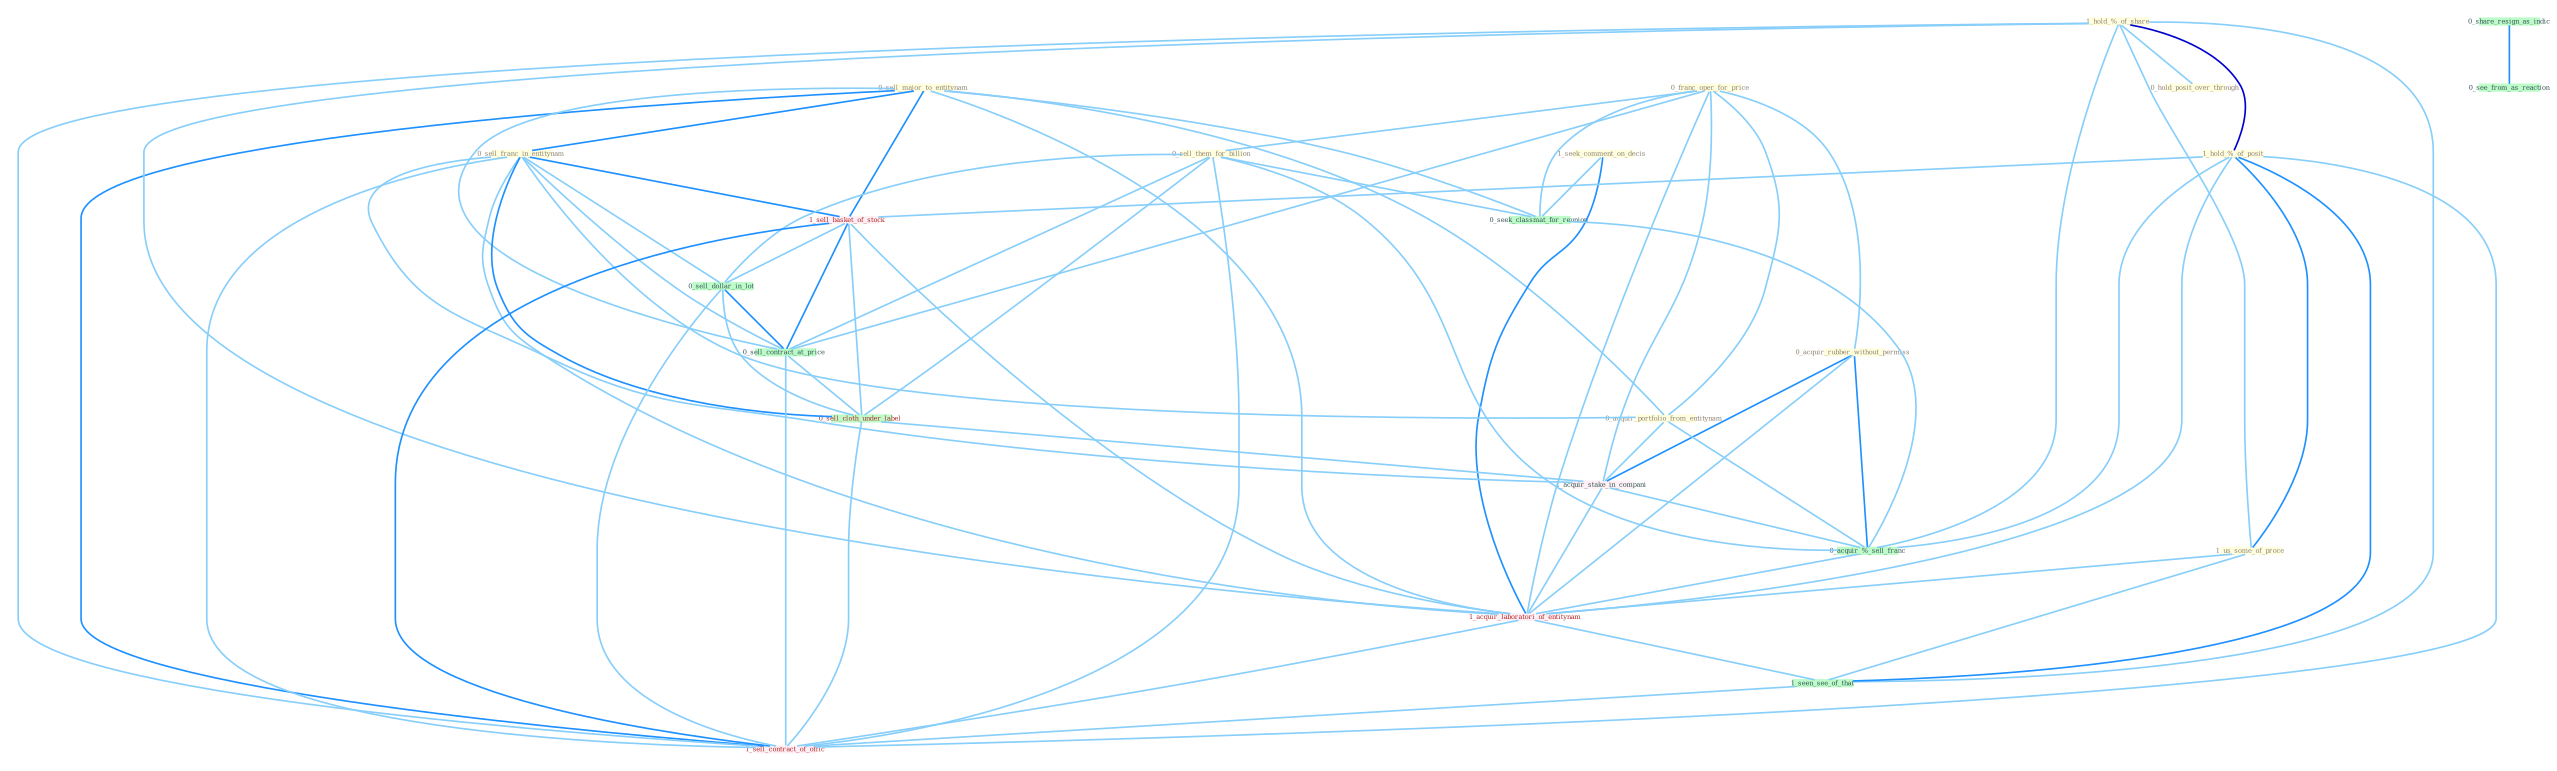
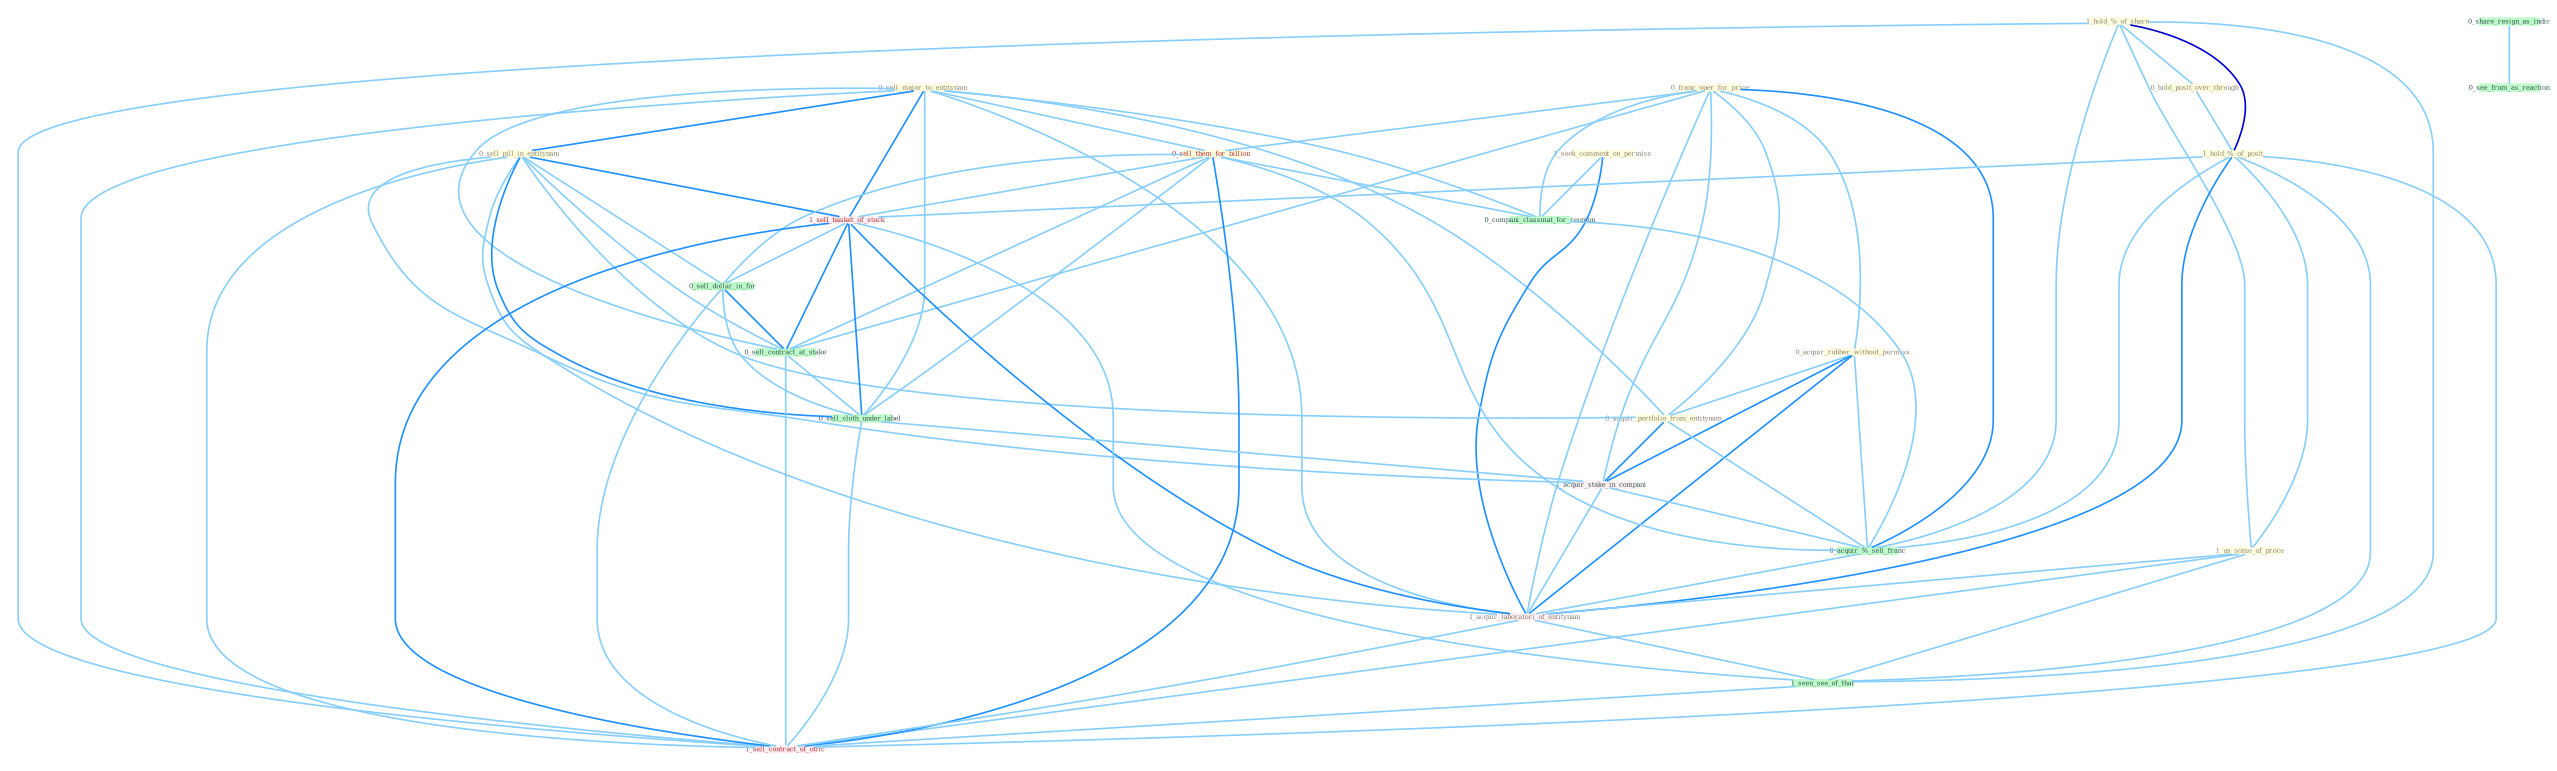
(2509, 55) -> (2509, 55)
(346, 99) -> none
none -> (1069, 121)
none -> (2214, 121)
(521, 154) -> (521, 154)
(1213, 154) -> (1213, 154)
(1603, 154) -> (1603, 154)
none -> (1031, 187)
(1540, 220) -> (1540, 220)
none -> (1993, 257)
none -> (925, 262)
(723, 286) -> (723, 286)
(854, 305) -> (854, 305)
(2308, 348) -> (2308, 348)
(786, 352) -> (786, 352)
(81, 353) -> (81, 353)
none -> (1760, 385)
(862, 419) -> (862, 419)
(1634, 452) -> (1634, 452)
(1861, 452) -> (1861, 452)
(1149, 477) -> (1149, 477)
(1691, 484) -> (1691, 484)
(2022, 535) -> (2022, 535)
none -> (1178, 561)
(1215, 568) -> (1215, 568)
(2348, 592) -> (2348, 592)
(1527, 617) -> (1527, 617)
none -> (1554, 645)
